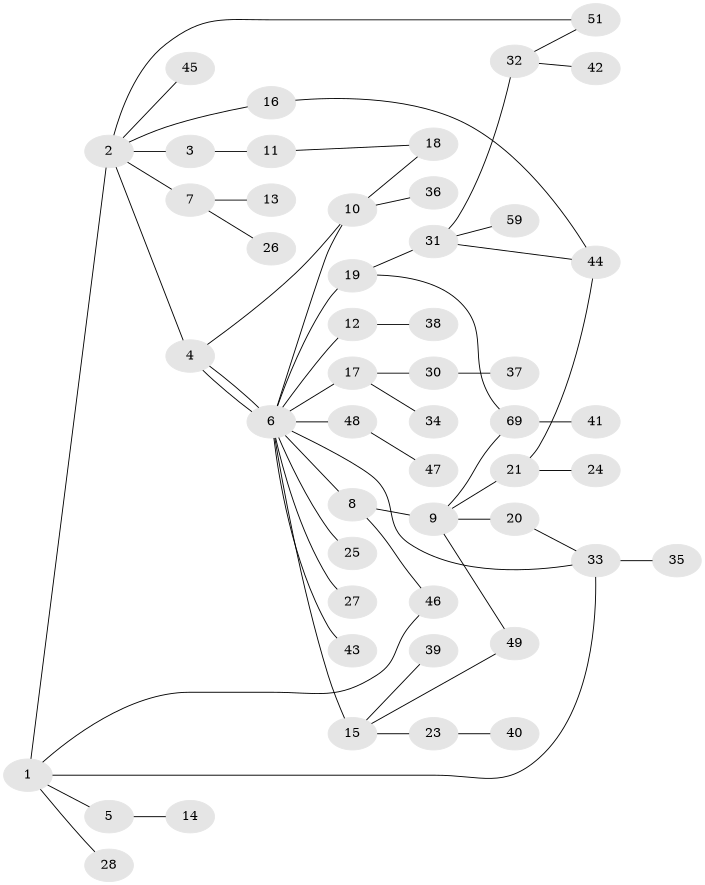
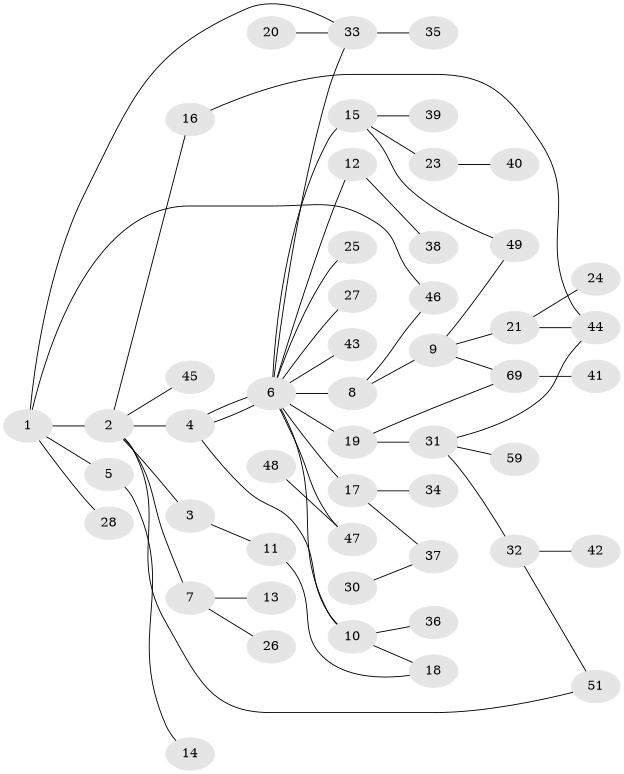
(393, 373) -> (393, 524)
(312, 422) -> (311, 482)
(474, 519) -> none
